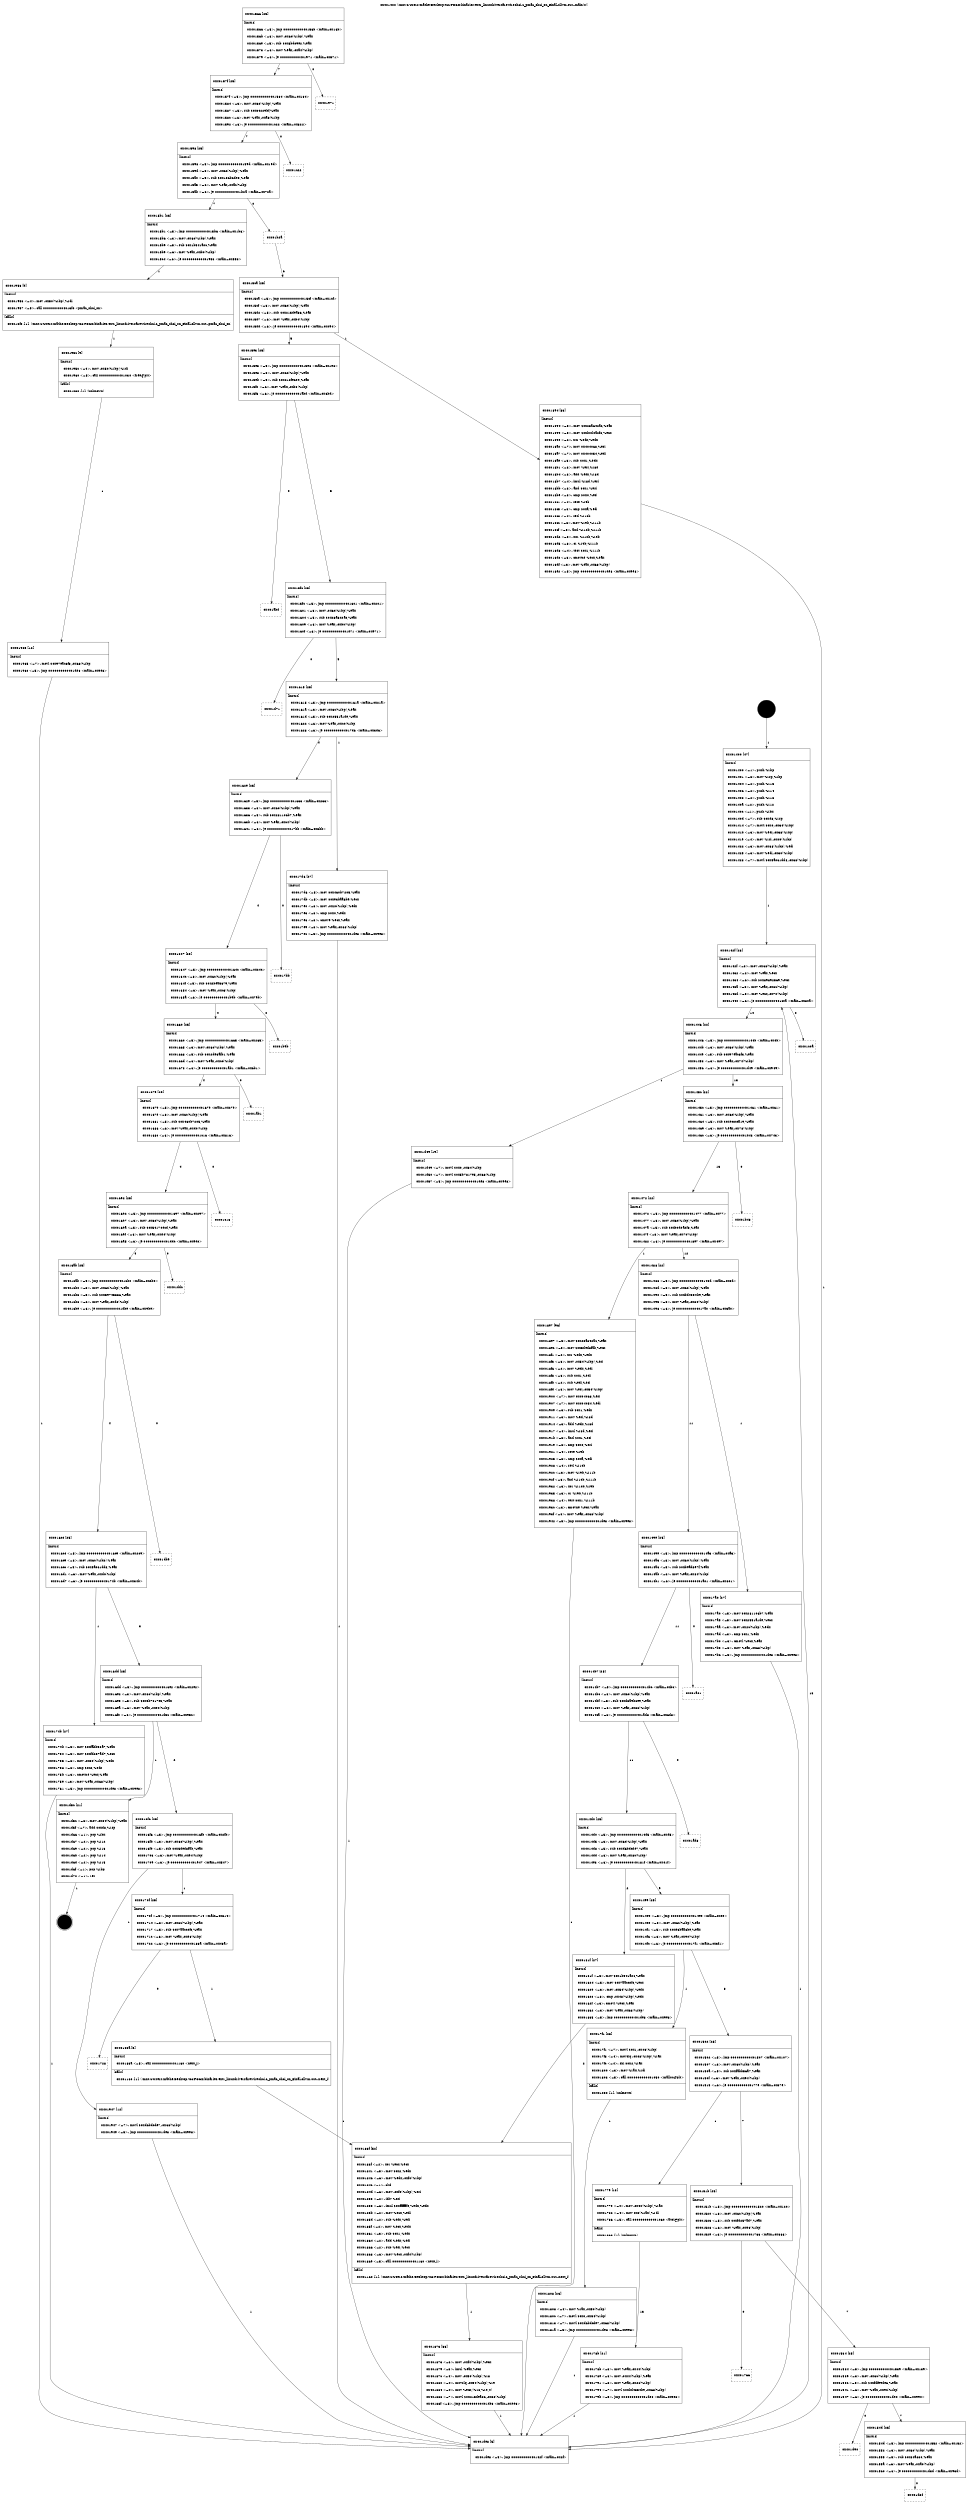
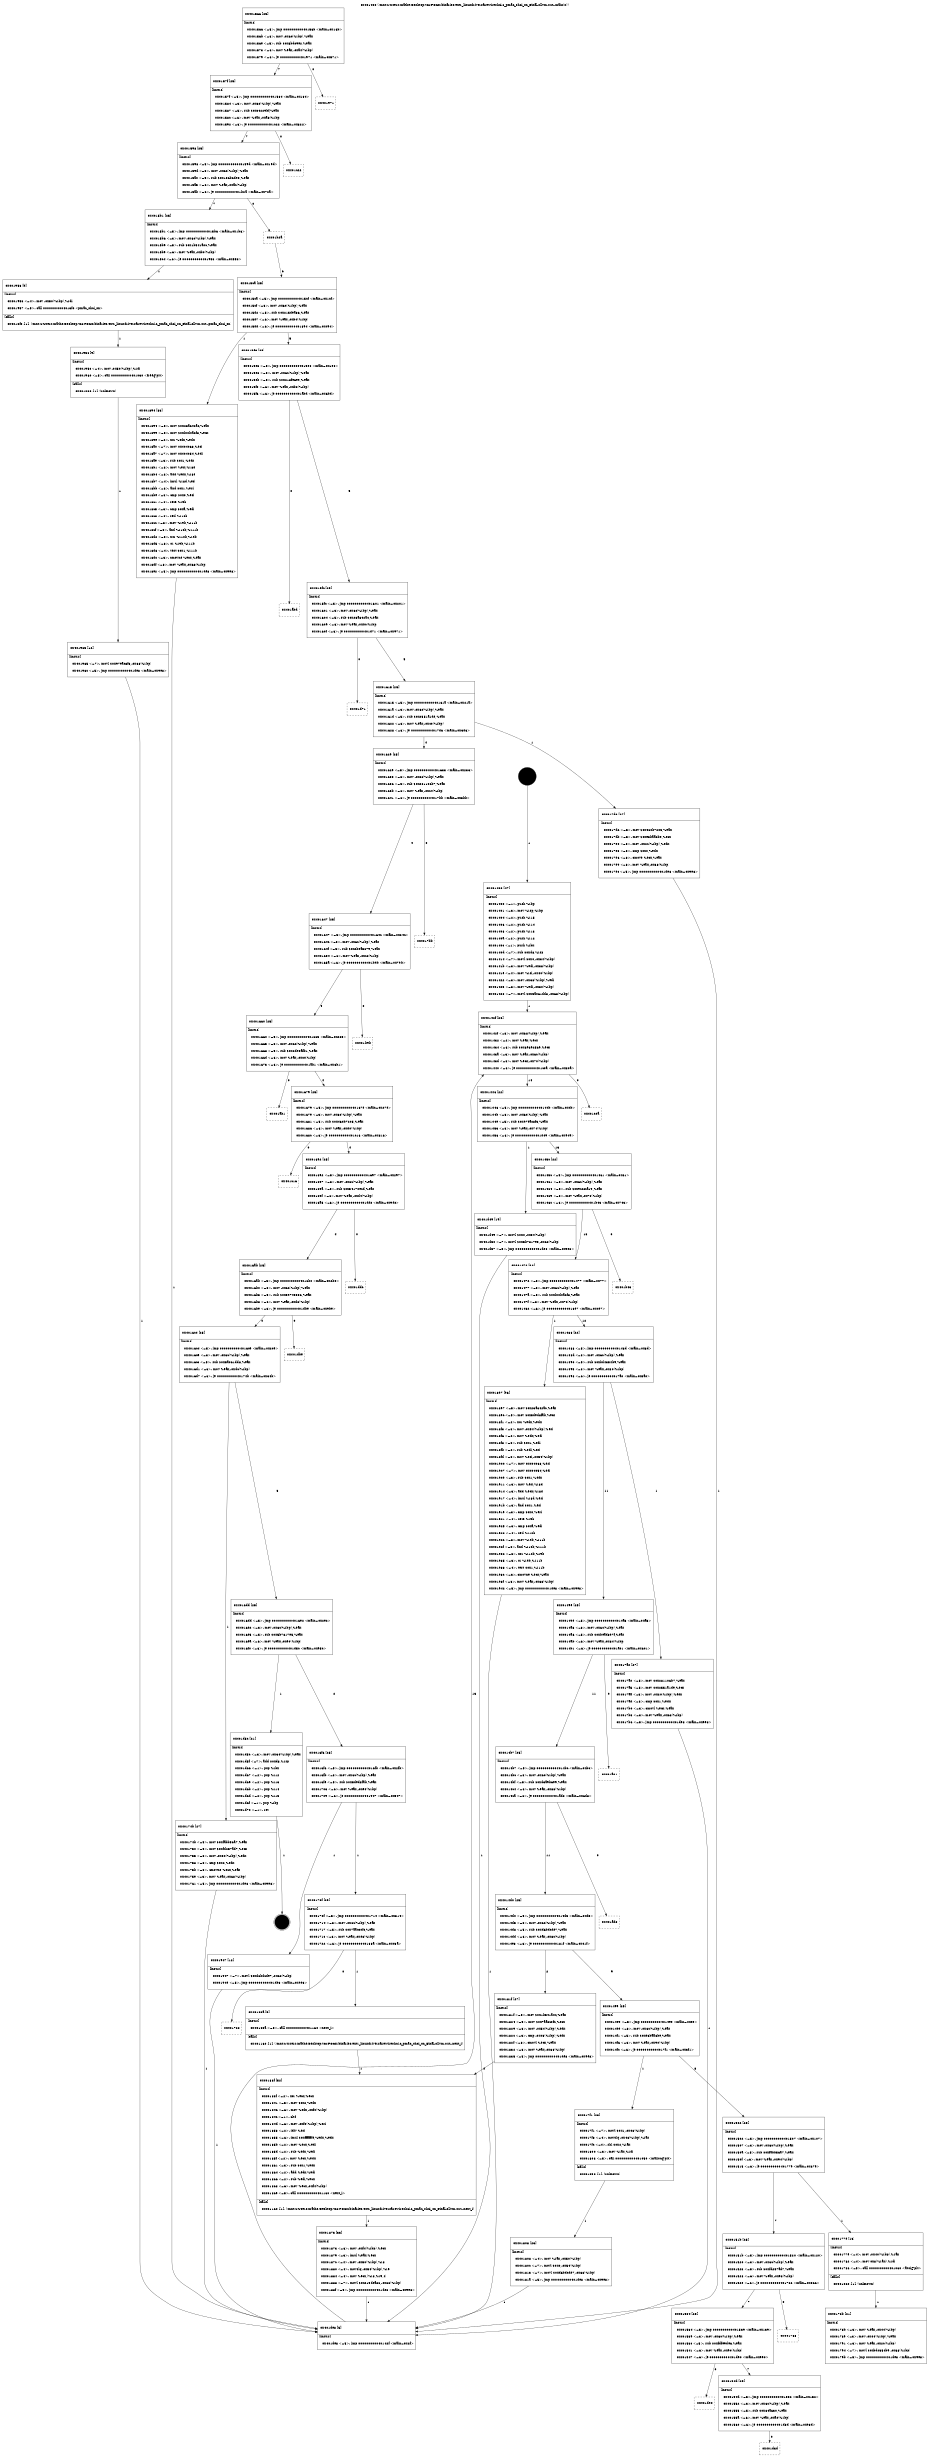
(642, 2312) -> (877, 2302)
(566, 2419) -> none
